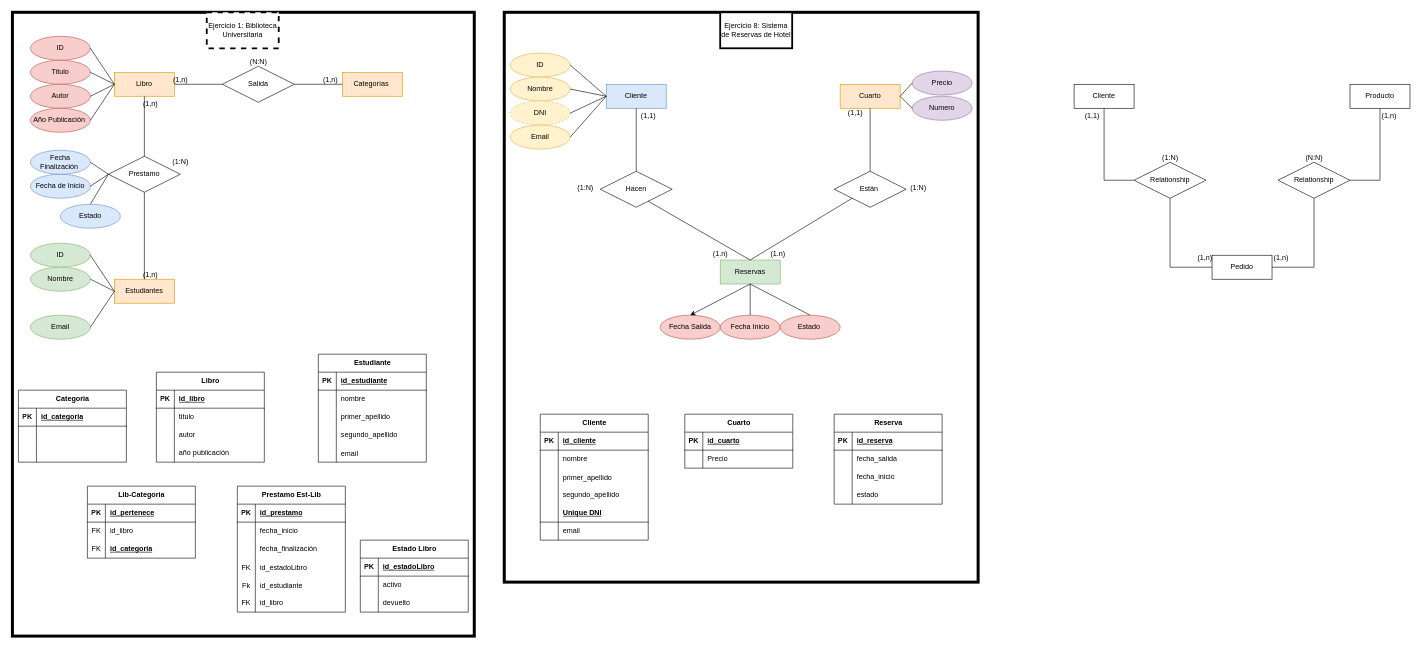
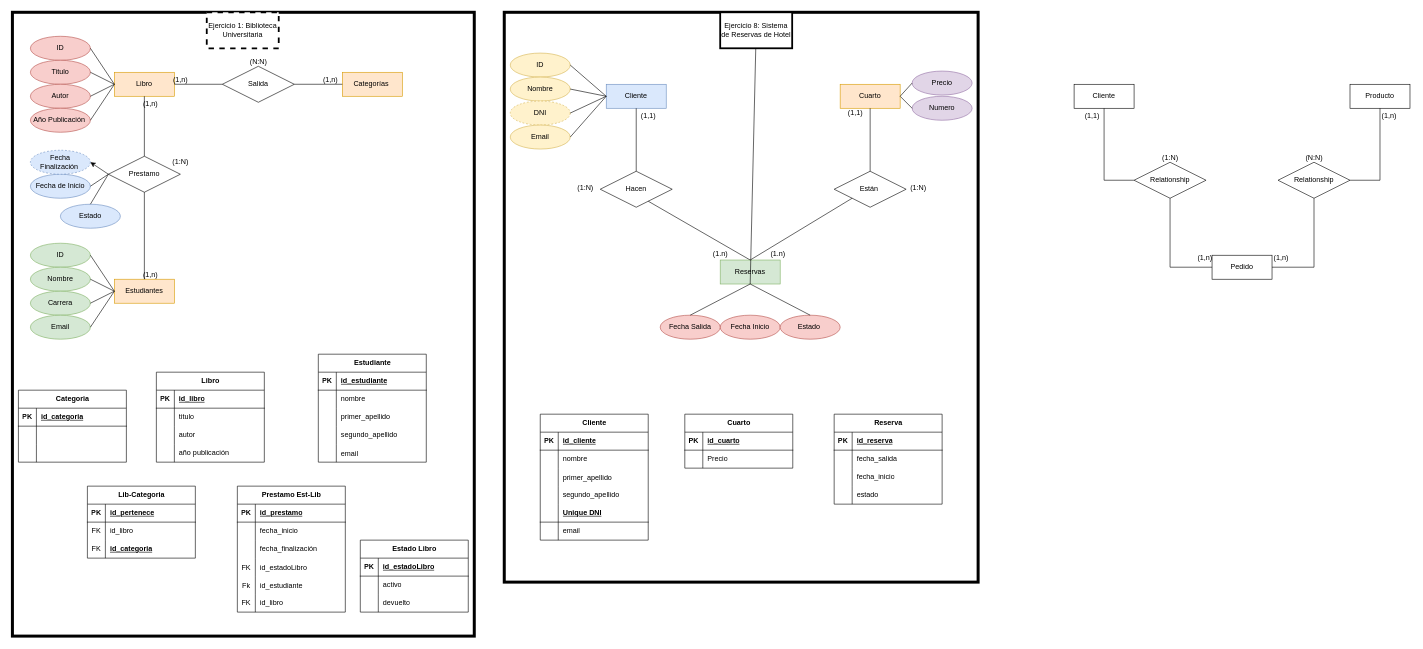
(60, 162) -> (60, 162)
(93, 164) -> (94, 165)
none -> (100, 299)
(750, 300) -> (753, 166)
none -> (60, 303)
(695, 313) -> (693, 314)
